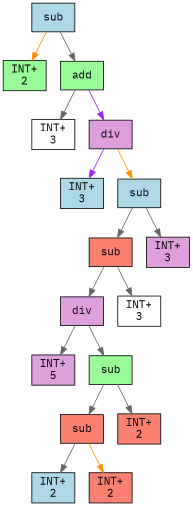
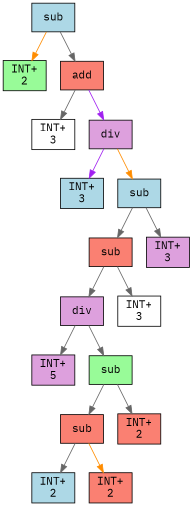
(82, 76) -> (82, 76)
